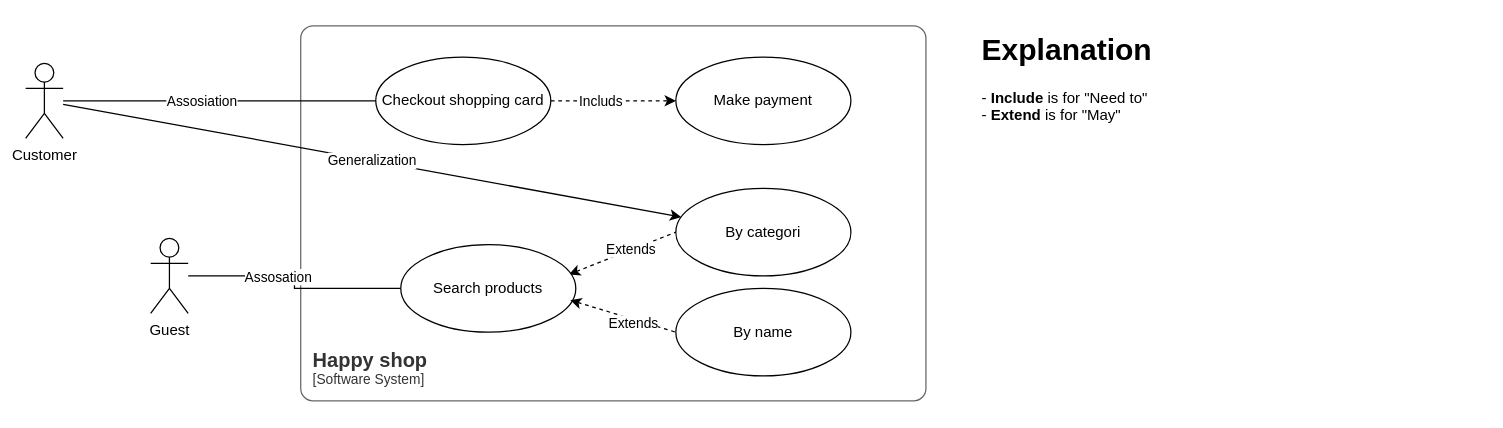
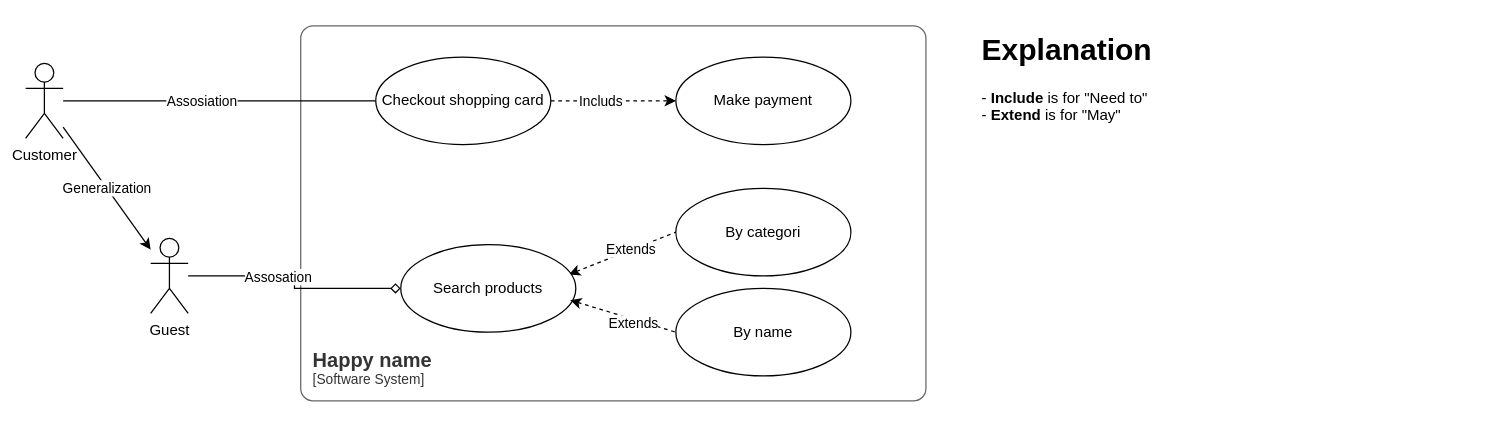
(233, 135) -> (105, 185)
(395, 288) -> (390, 288)
(377, 370) -> (377, 370)
